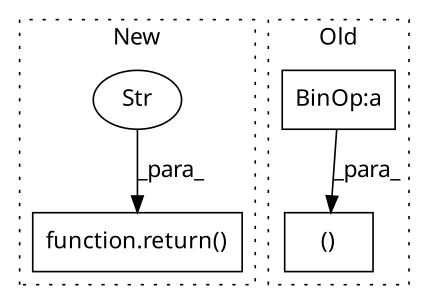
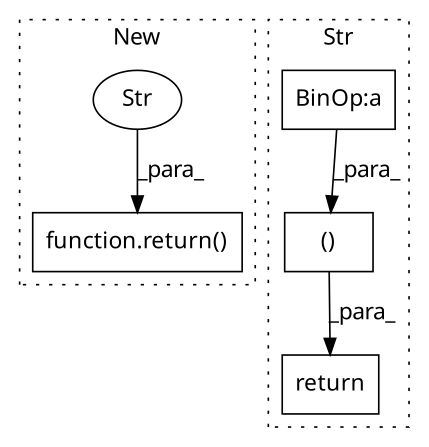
(339, 38) -> (339, 38)
none -> (330, 384)
